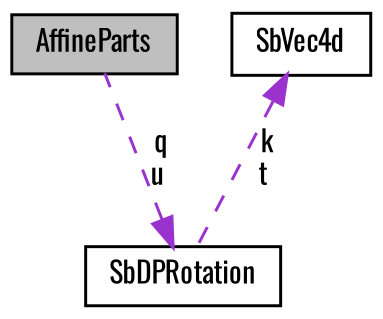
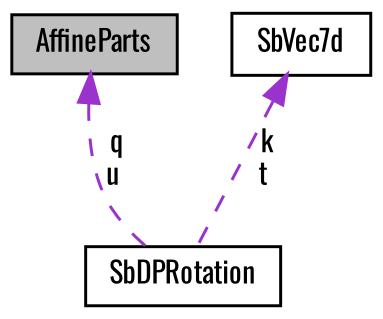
(301, 44) -> (301, 44)
(133, 146) -> (99, 183)
